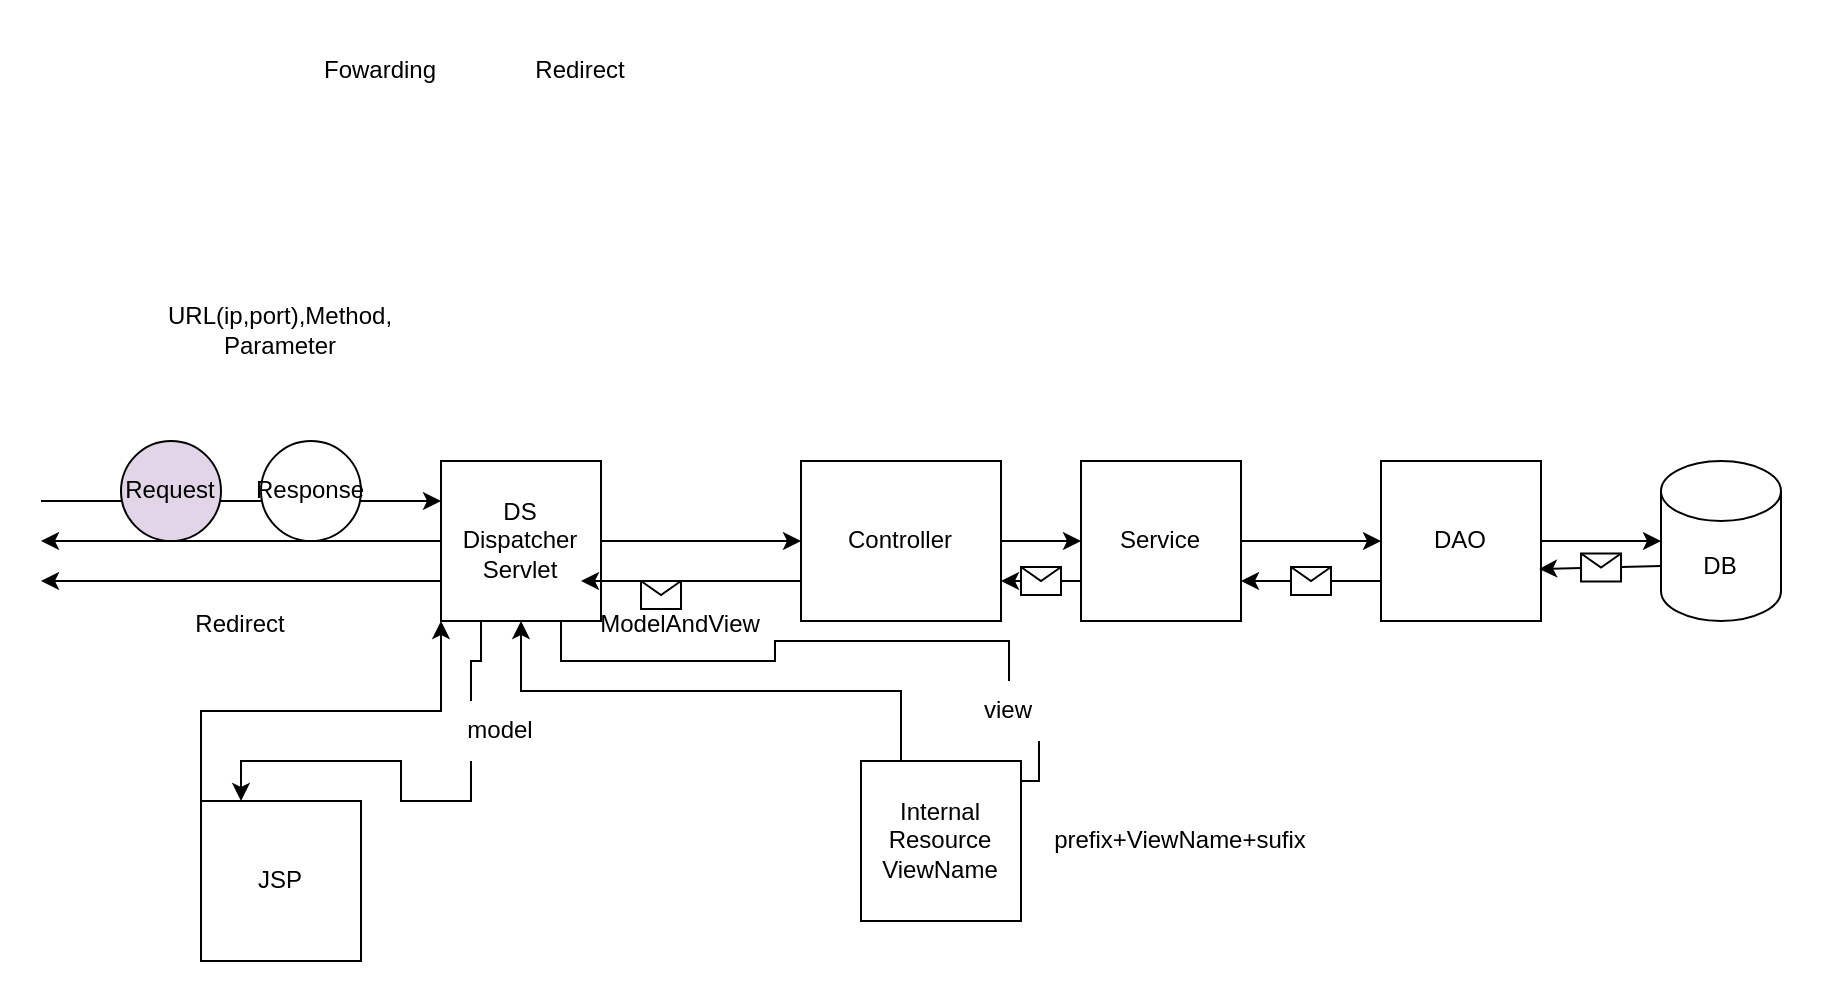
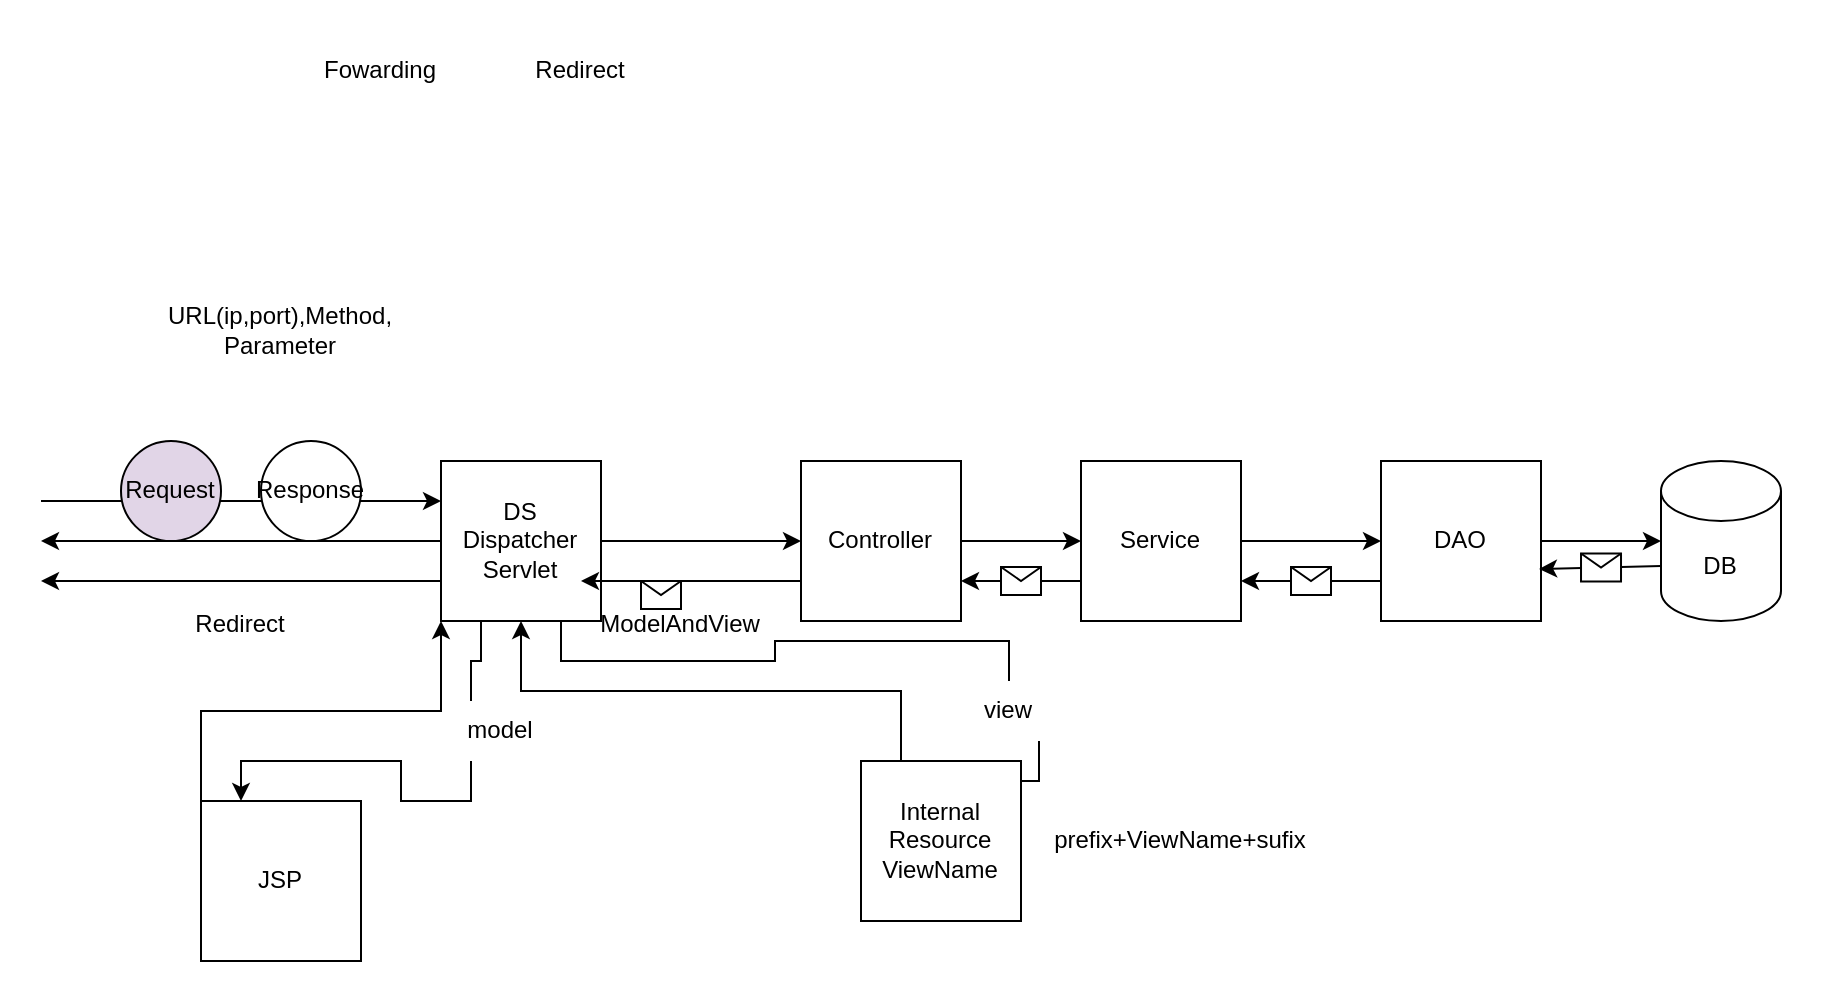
(901, 541) -> (881, 541)
